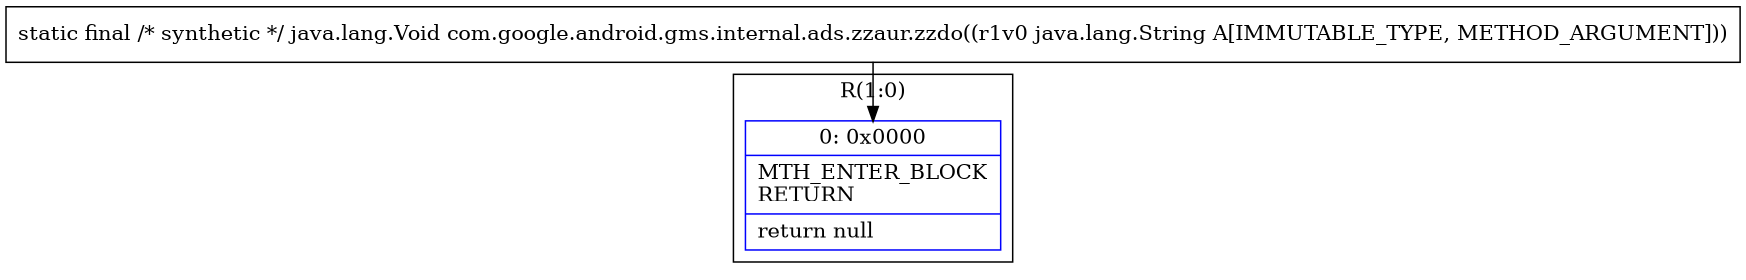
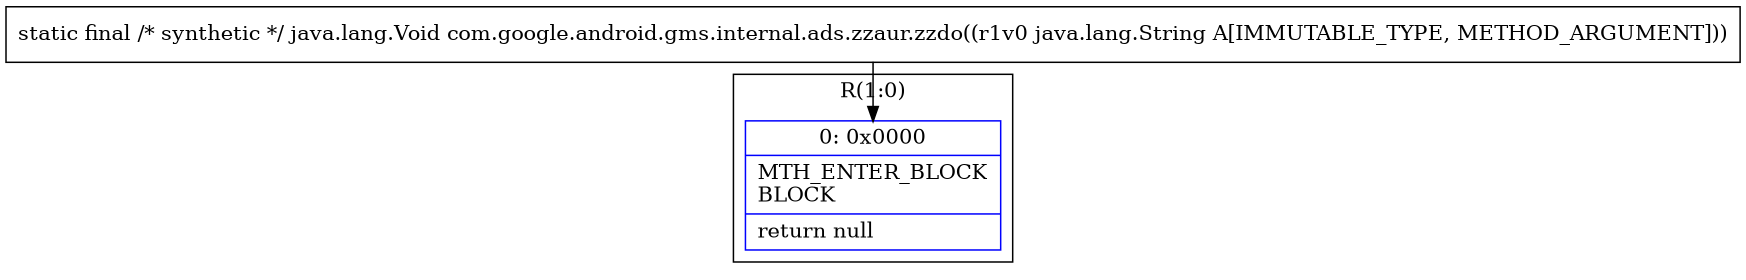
(806, 195) -> (796, 195)
